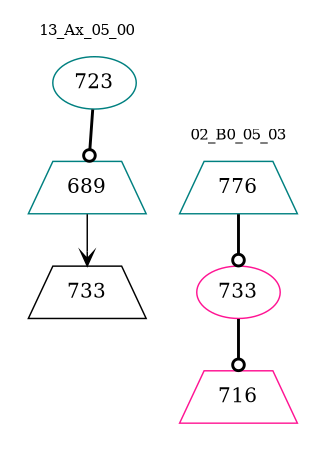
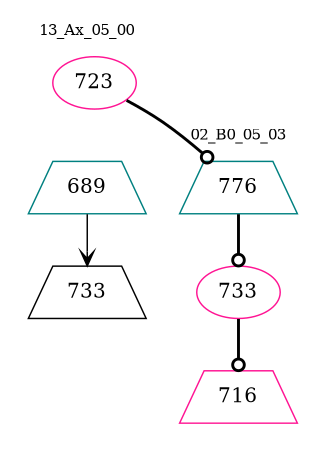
(95, 83) -> (95, 83)
(91, 130) -> (179, 134)
